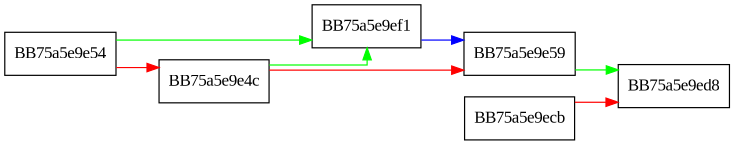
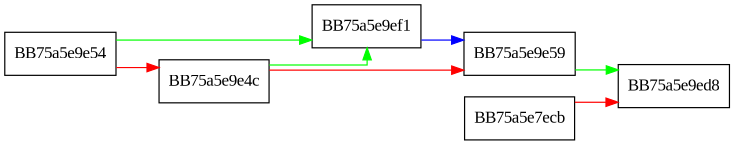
(520, 118) -> (520, 118)
